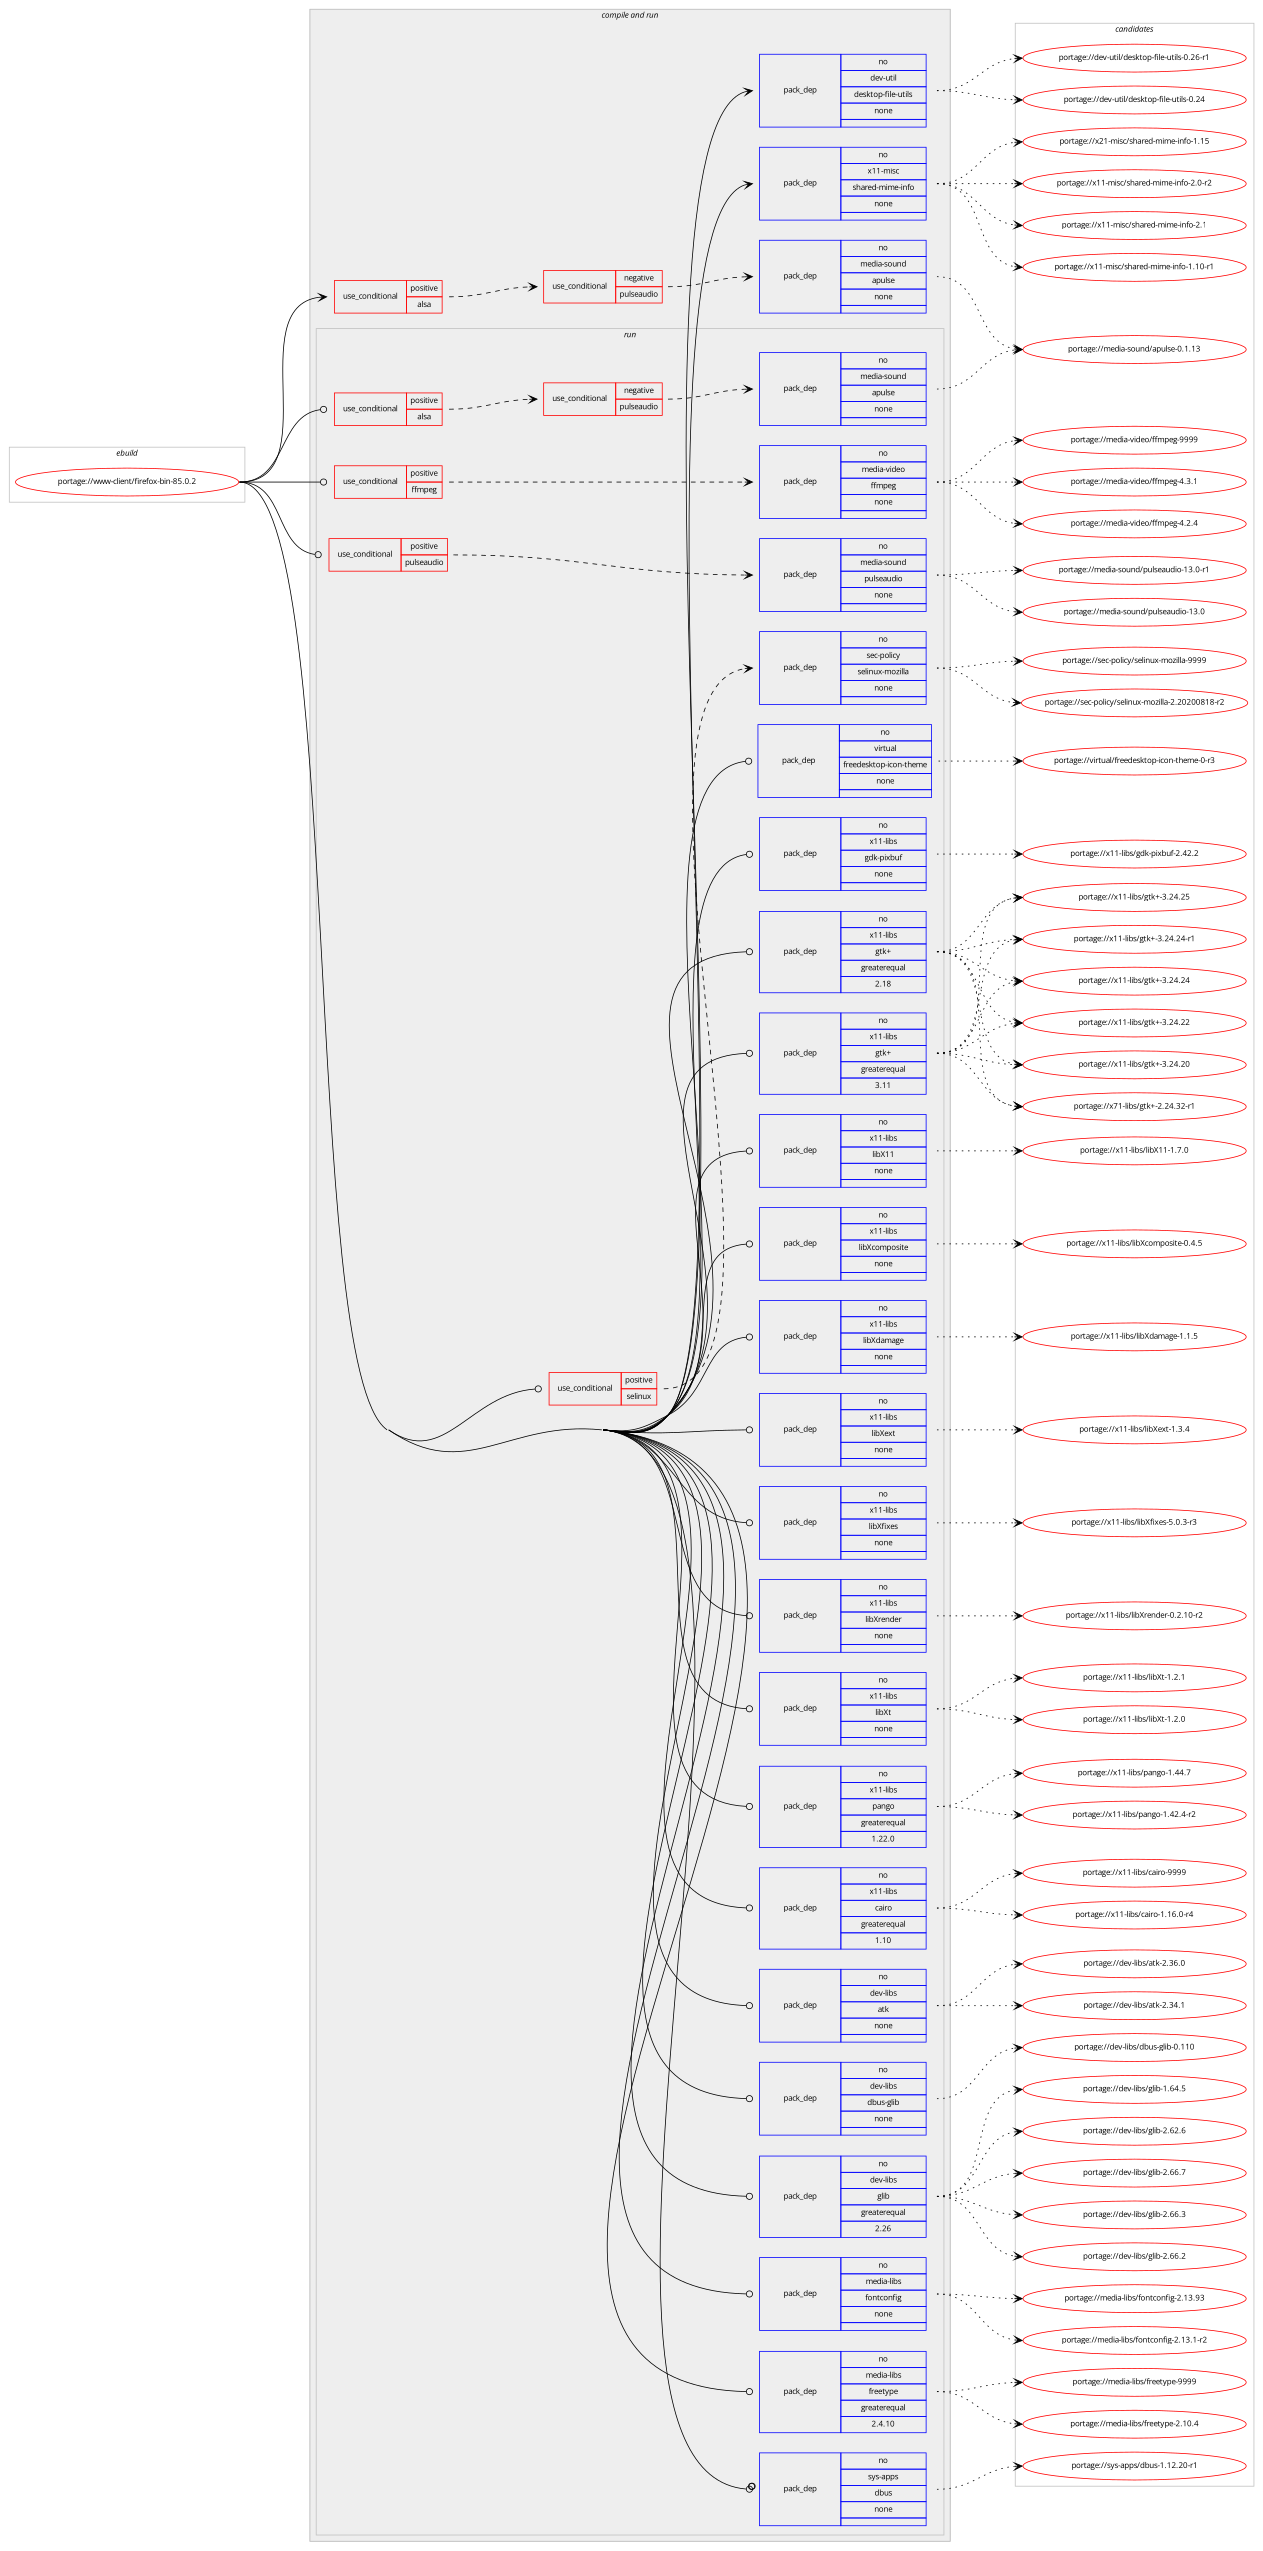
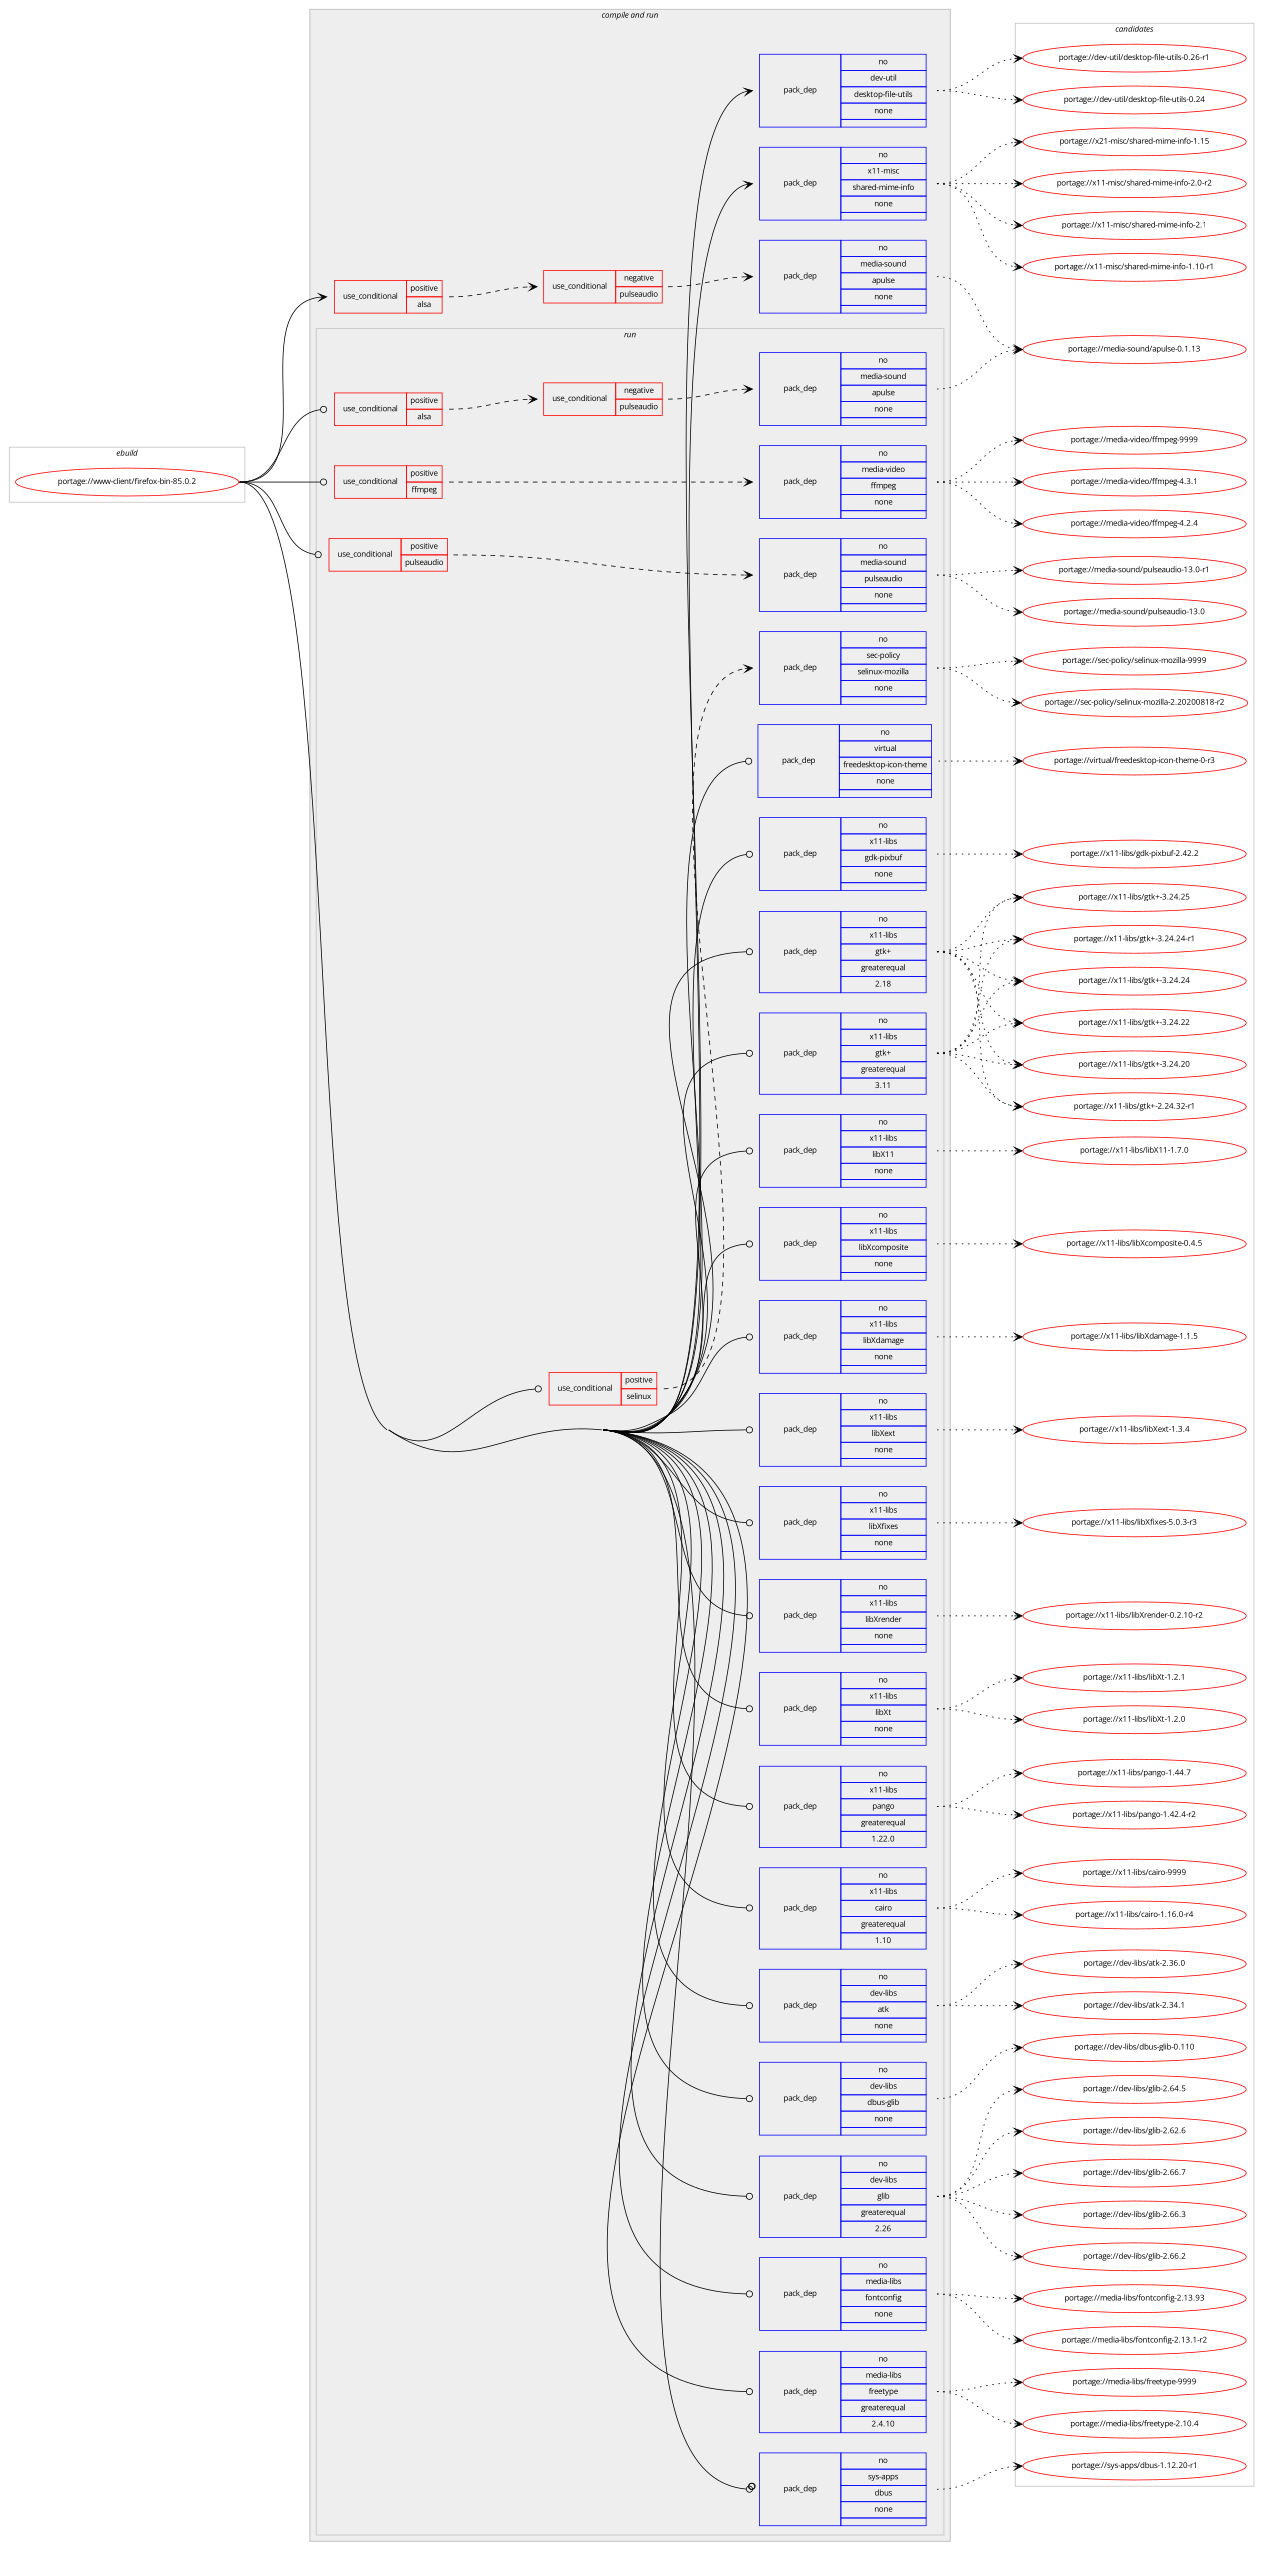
(1135, 1107) -> (1135, 1107)
(1135, 2089) -> (1135, 2089)
